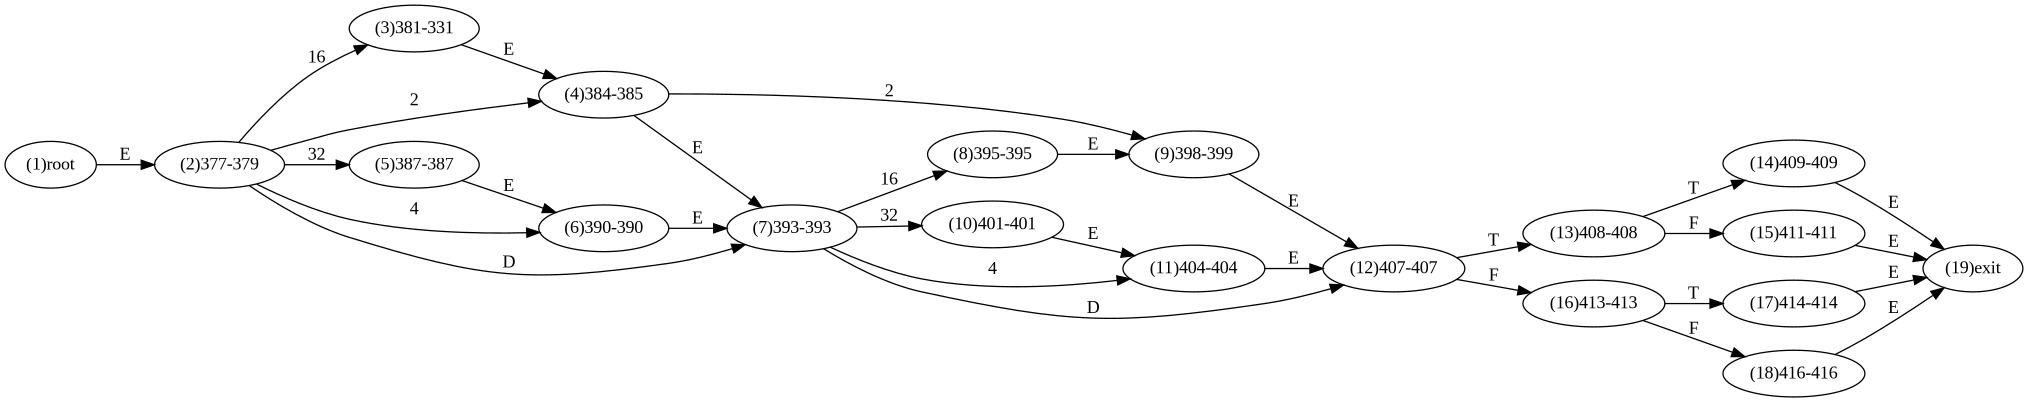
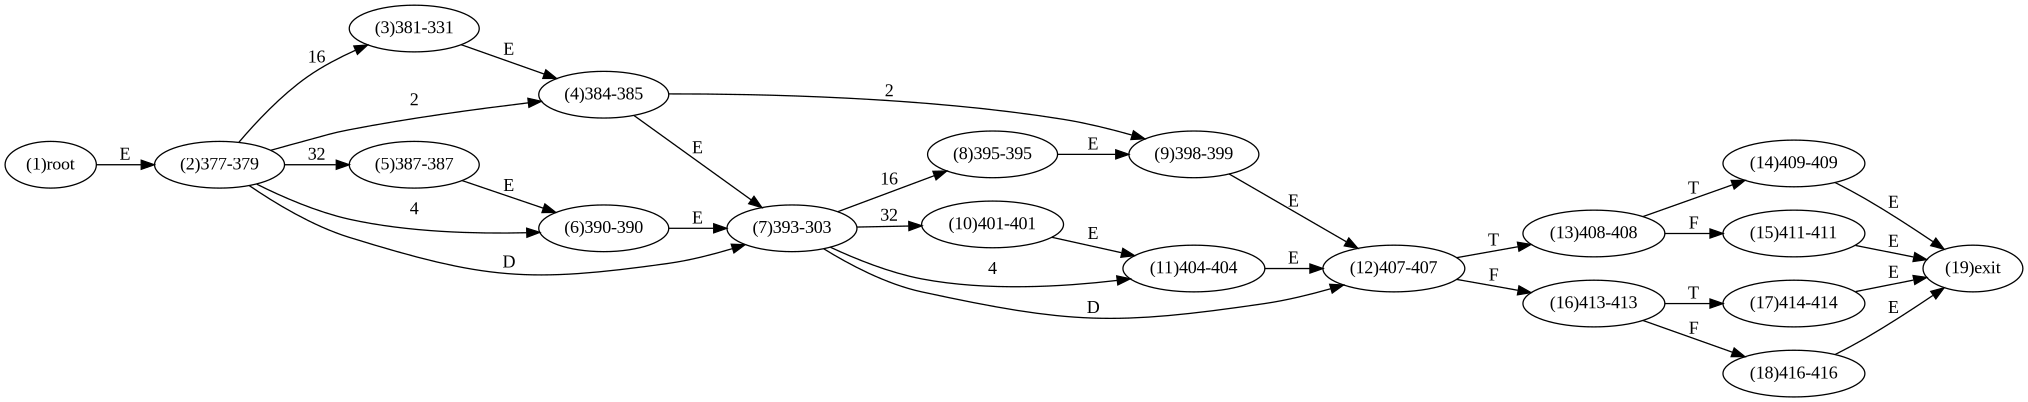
(792, 228) -> (792, 228)
